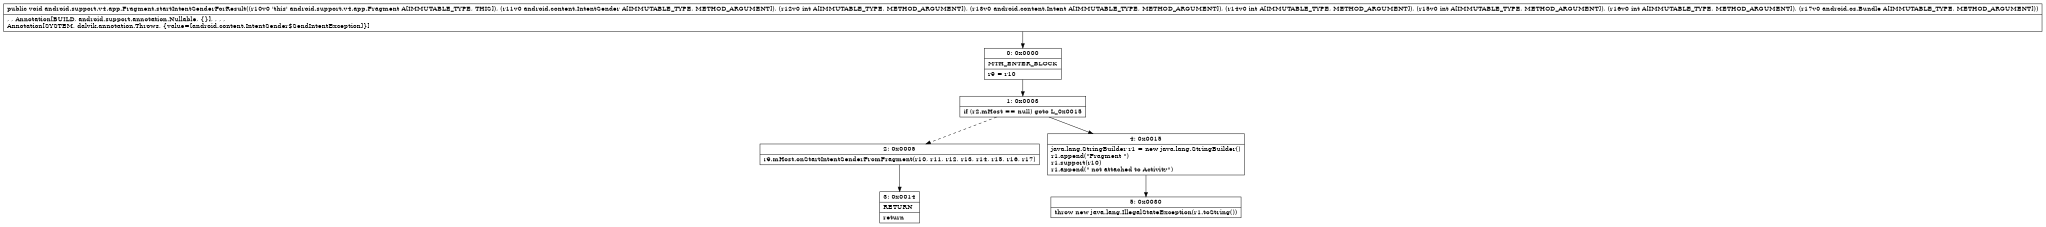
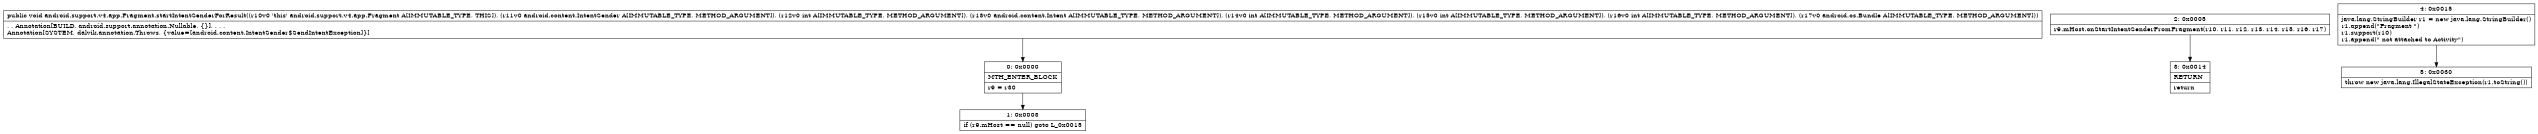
(1002, 74) -> (1002, 88)
(1023, 112) -> (1023, 125)
(1069, 125) -> none
(963, 130) -> none
